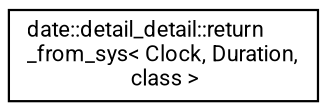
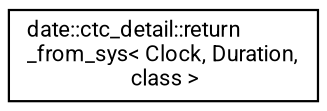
(163, 56) -> (163, 56)
